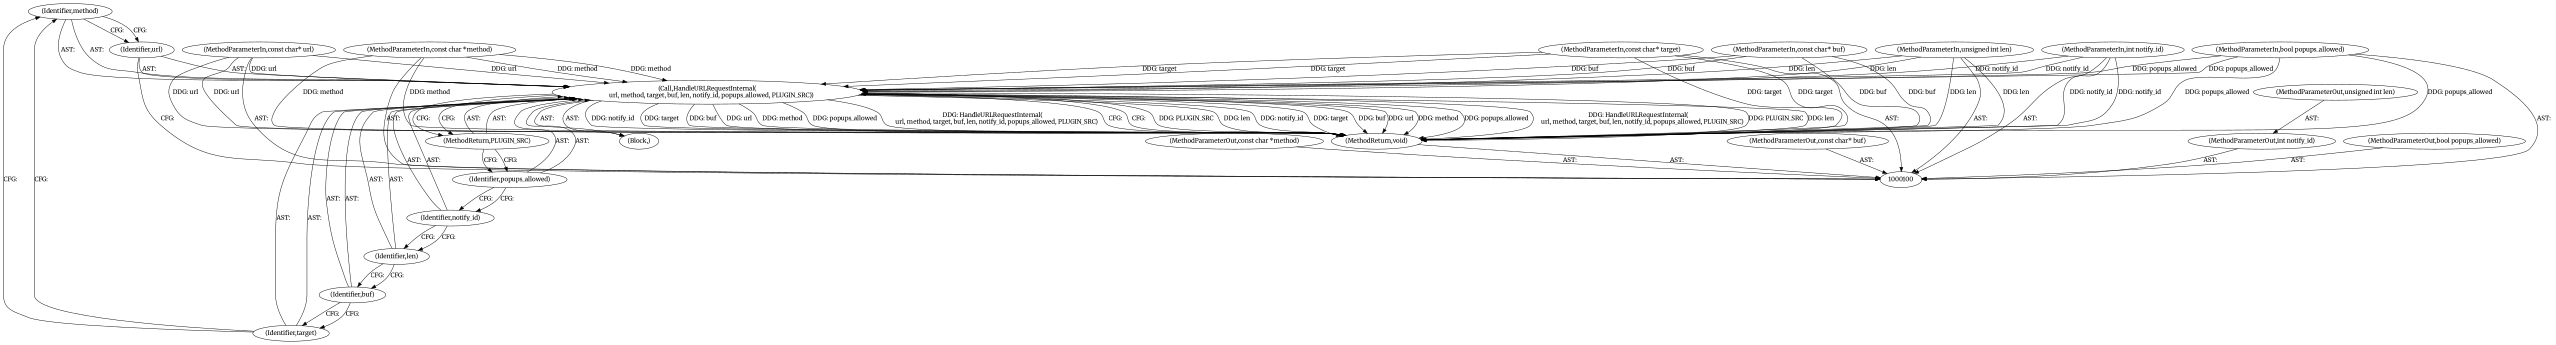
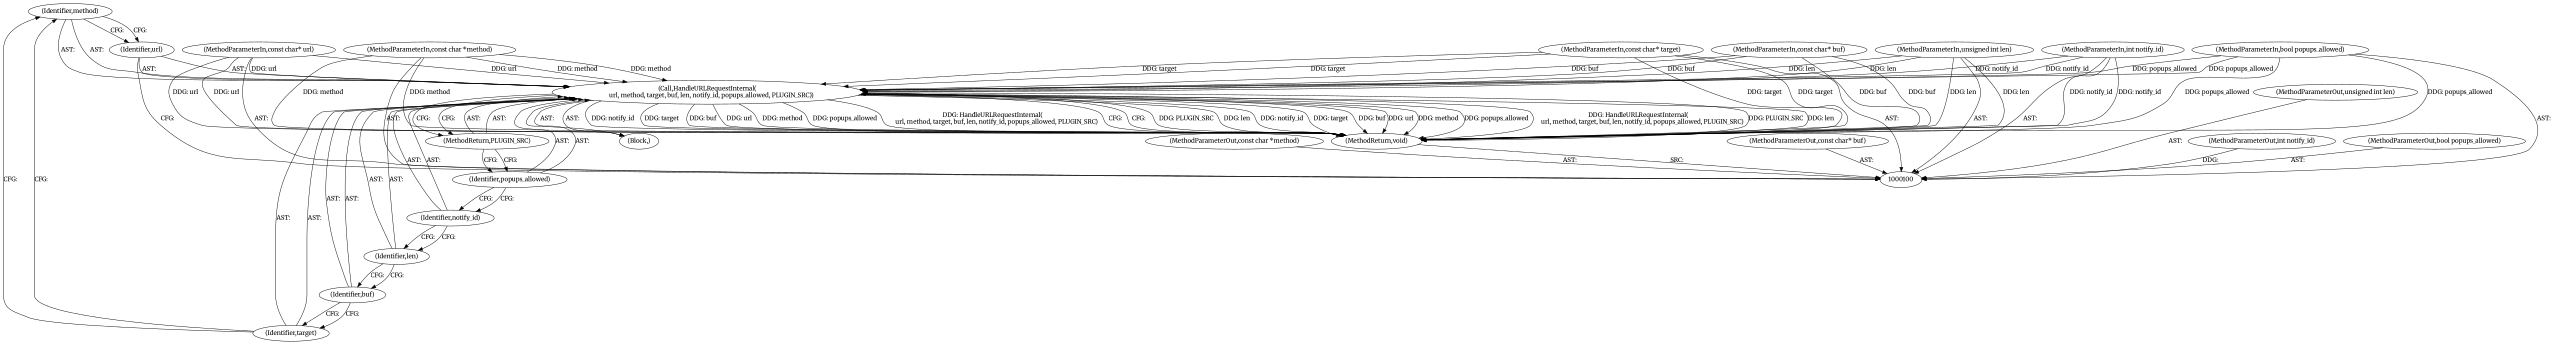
(2300, 116) -> (2118, 147)
(1678, 160) -> (1678, 160)
(2211, 160) -> (2211, 160)
